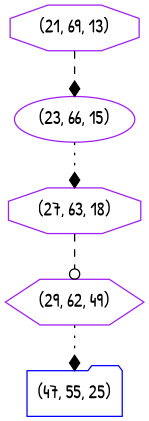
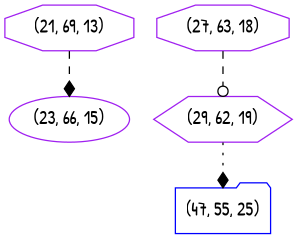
(75, 158) -> none
(75, 302) -> (223, 119)
